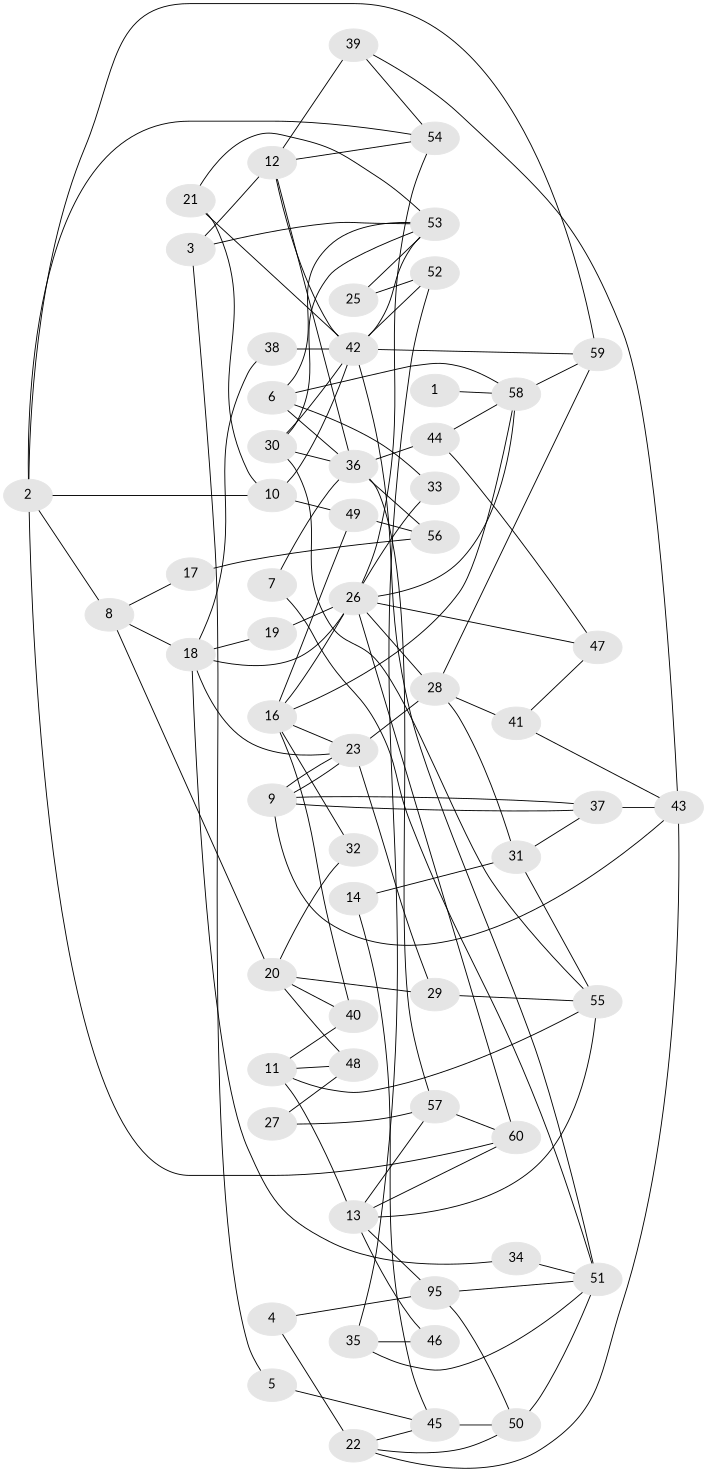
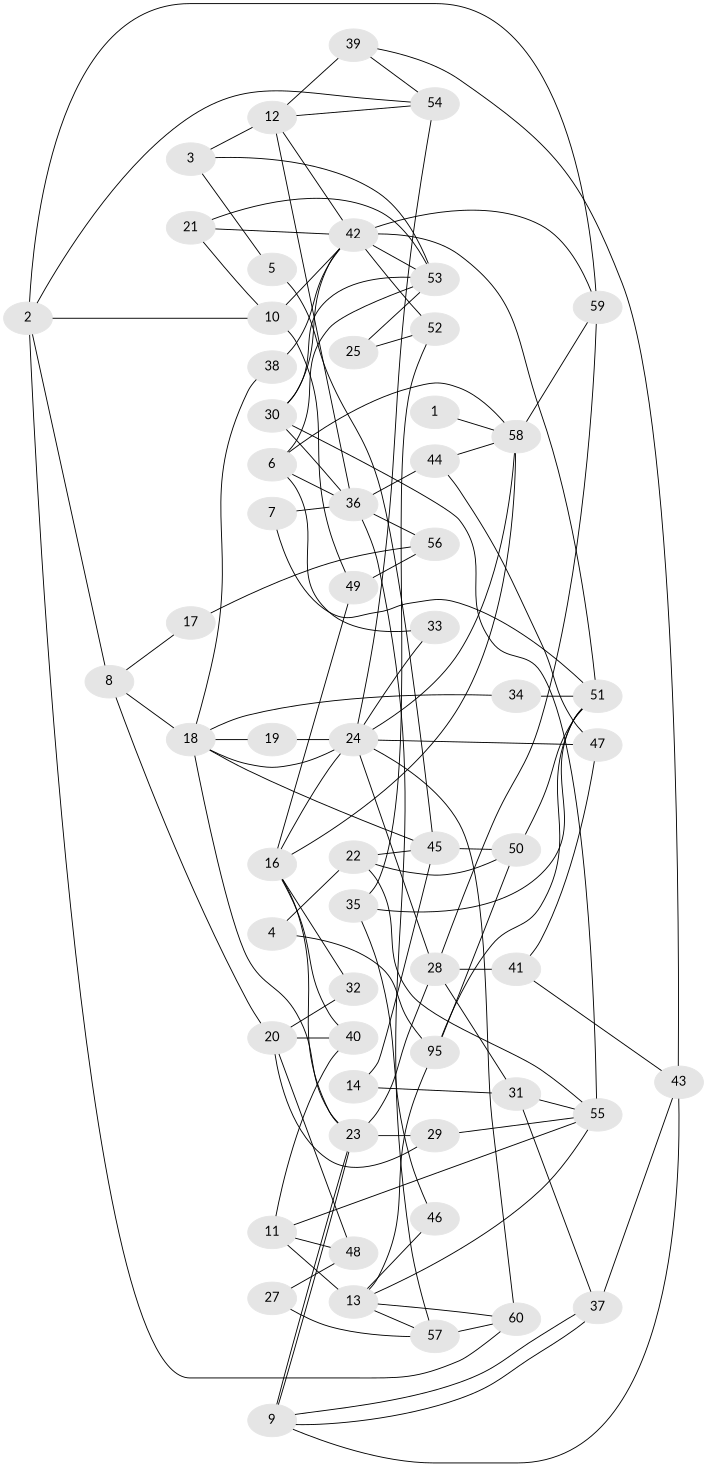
(354, 599) -> (354, 740)
none -> (315, 801)
(641, 1235) -> (438, 1015)
